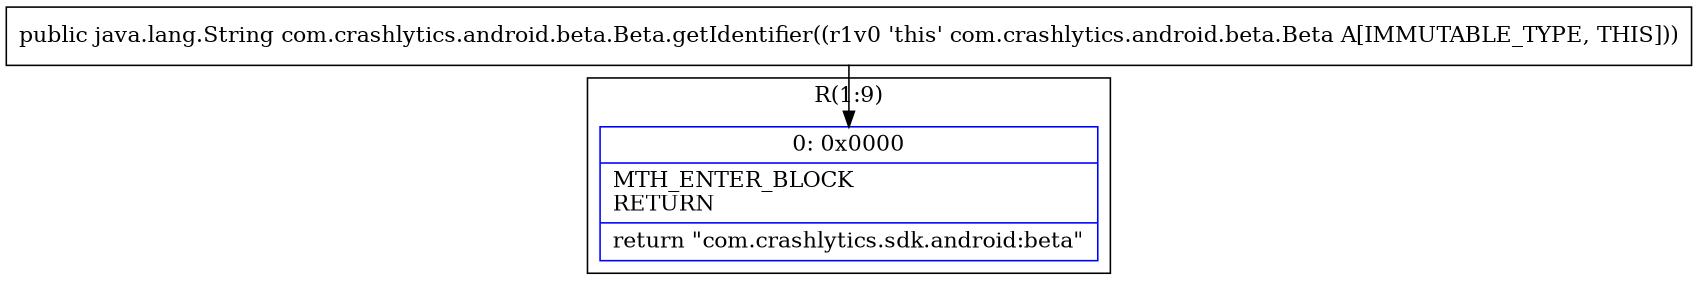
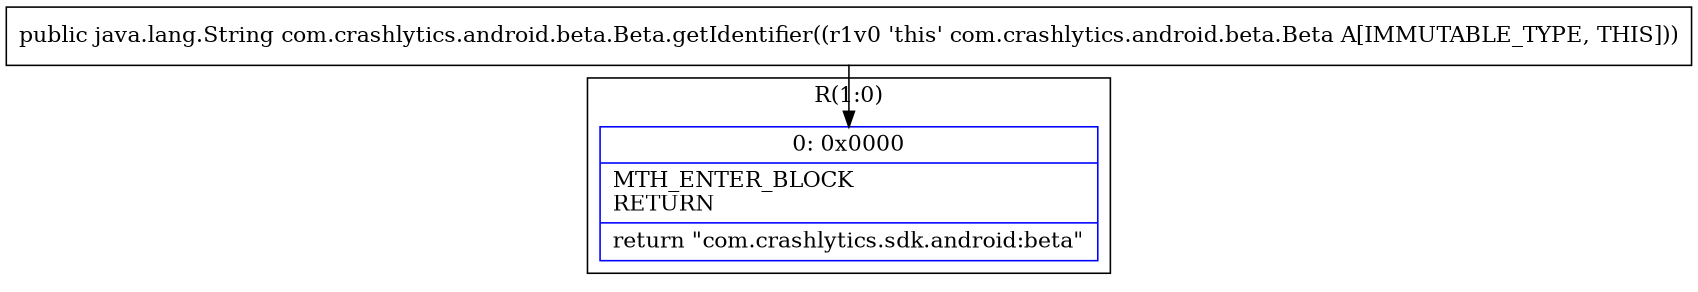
(849, 96) -> (849, 96)
